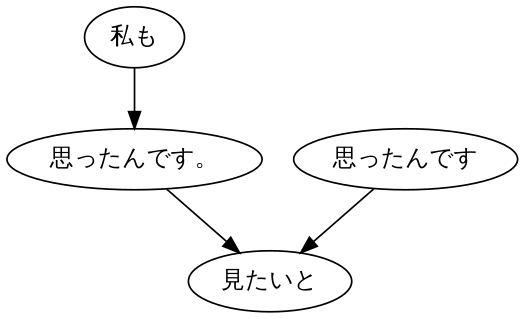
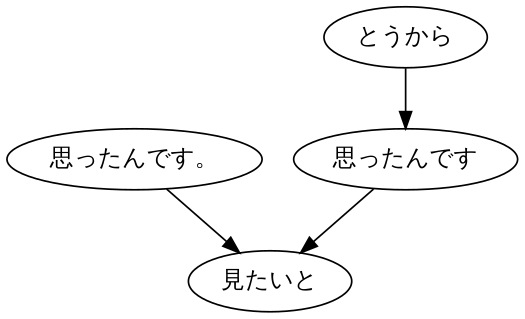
(135, 37) -> none
none -> (406, 37)
